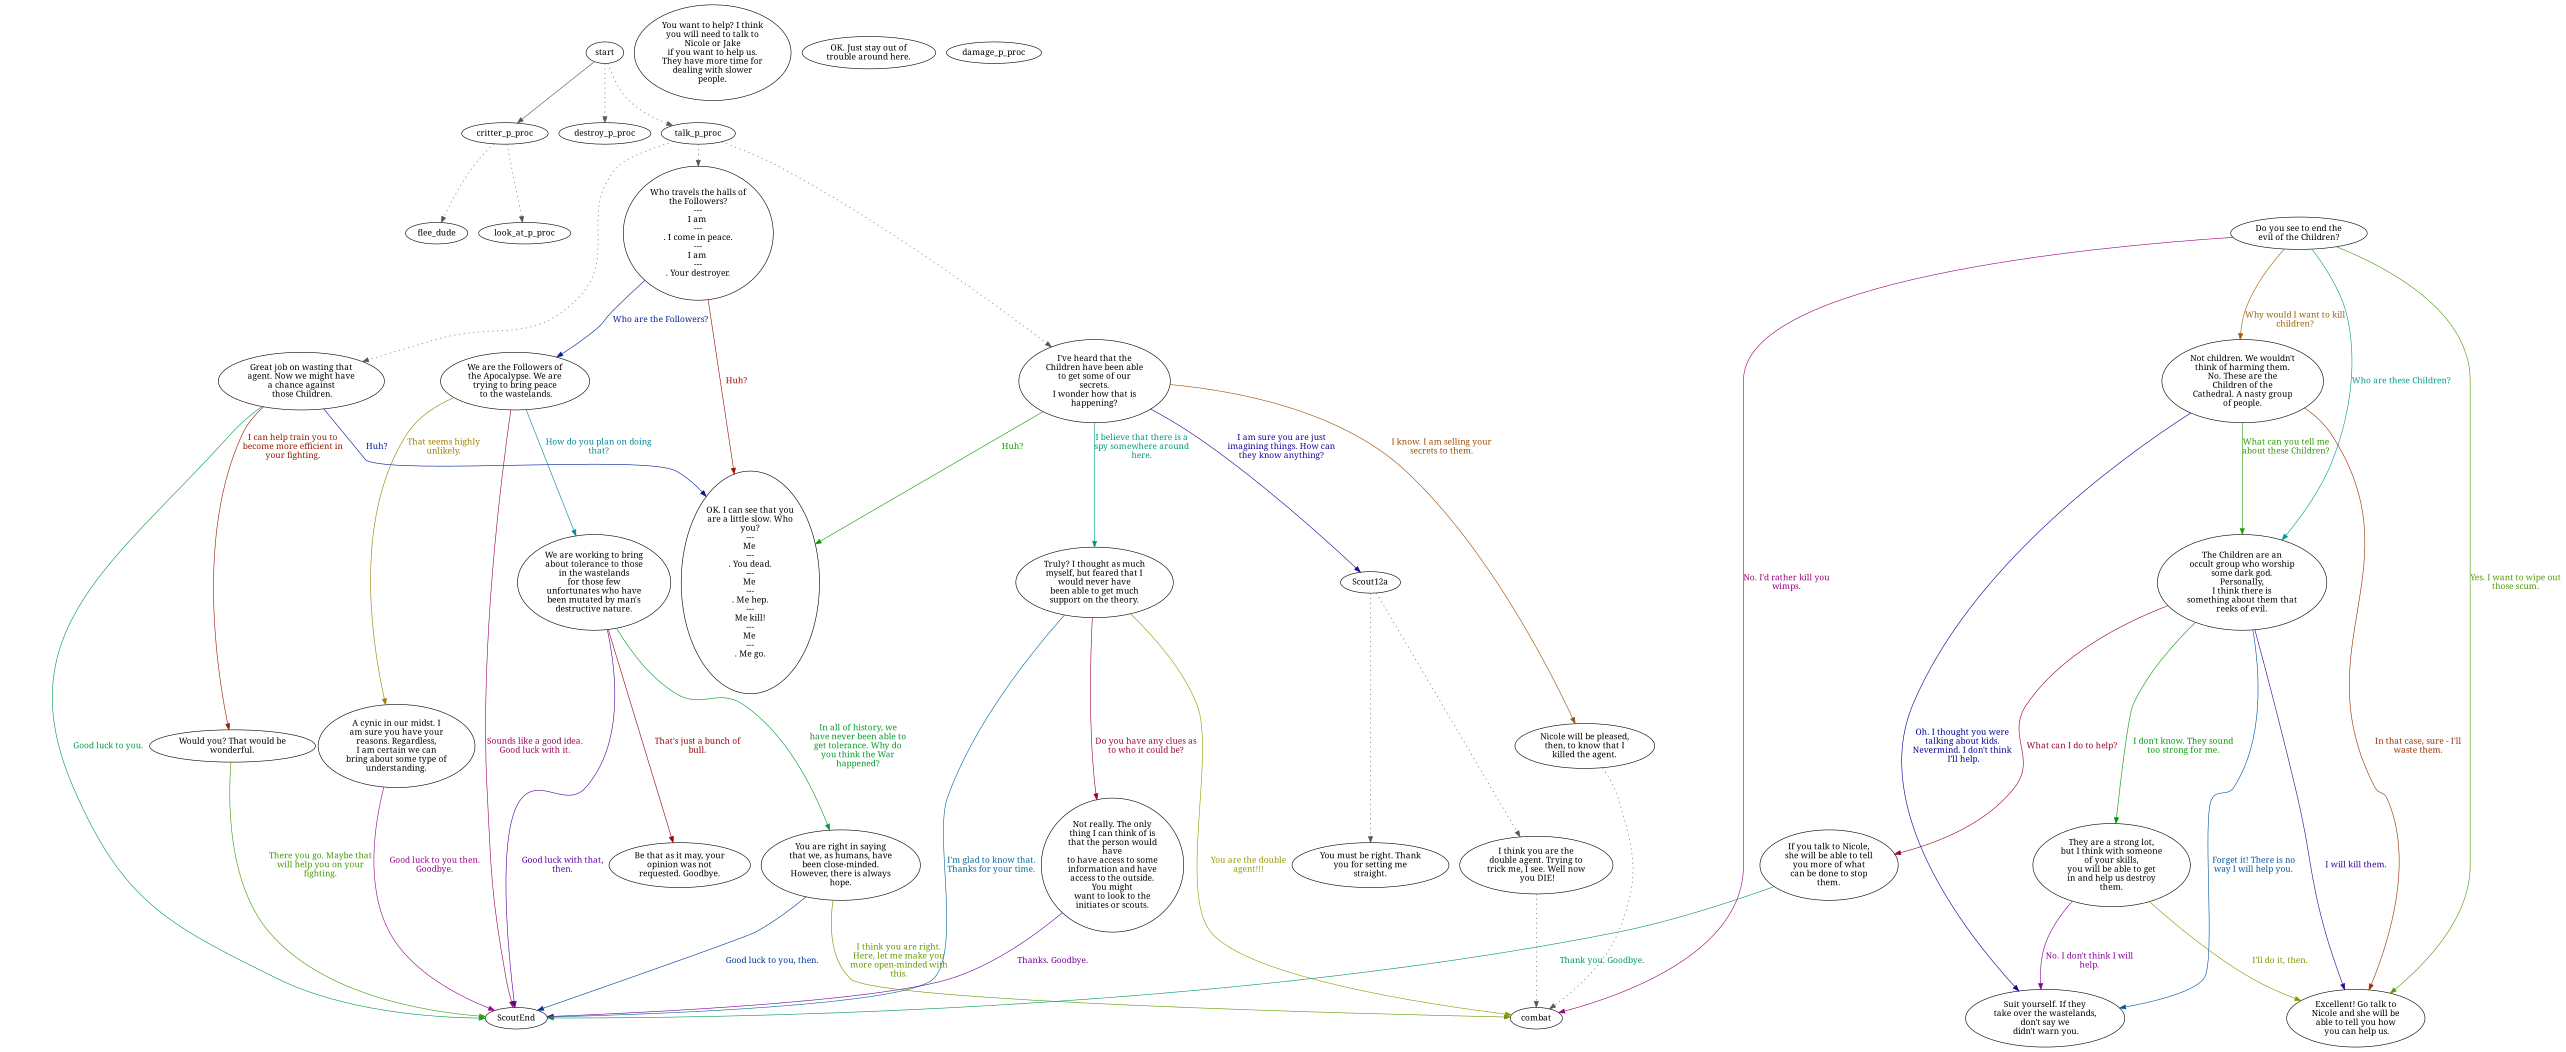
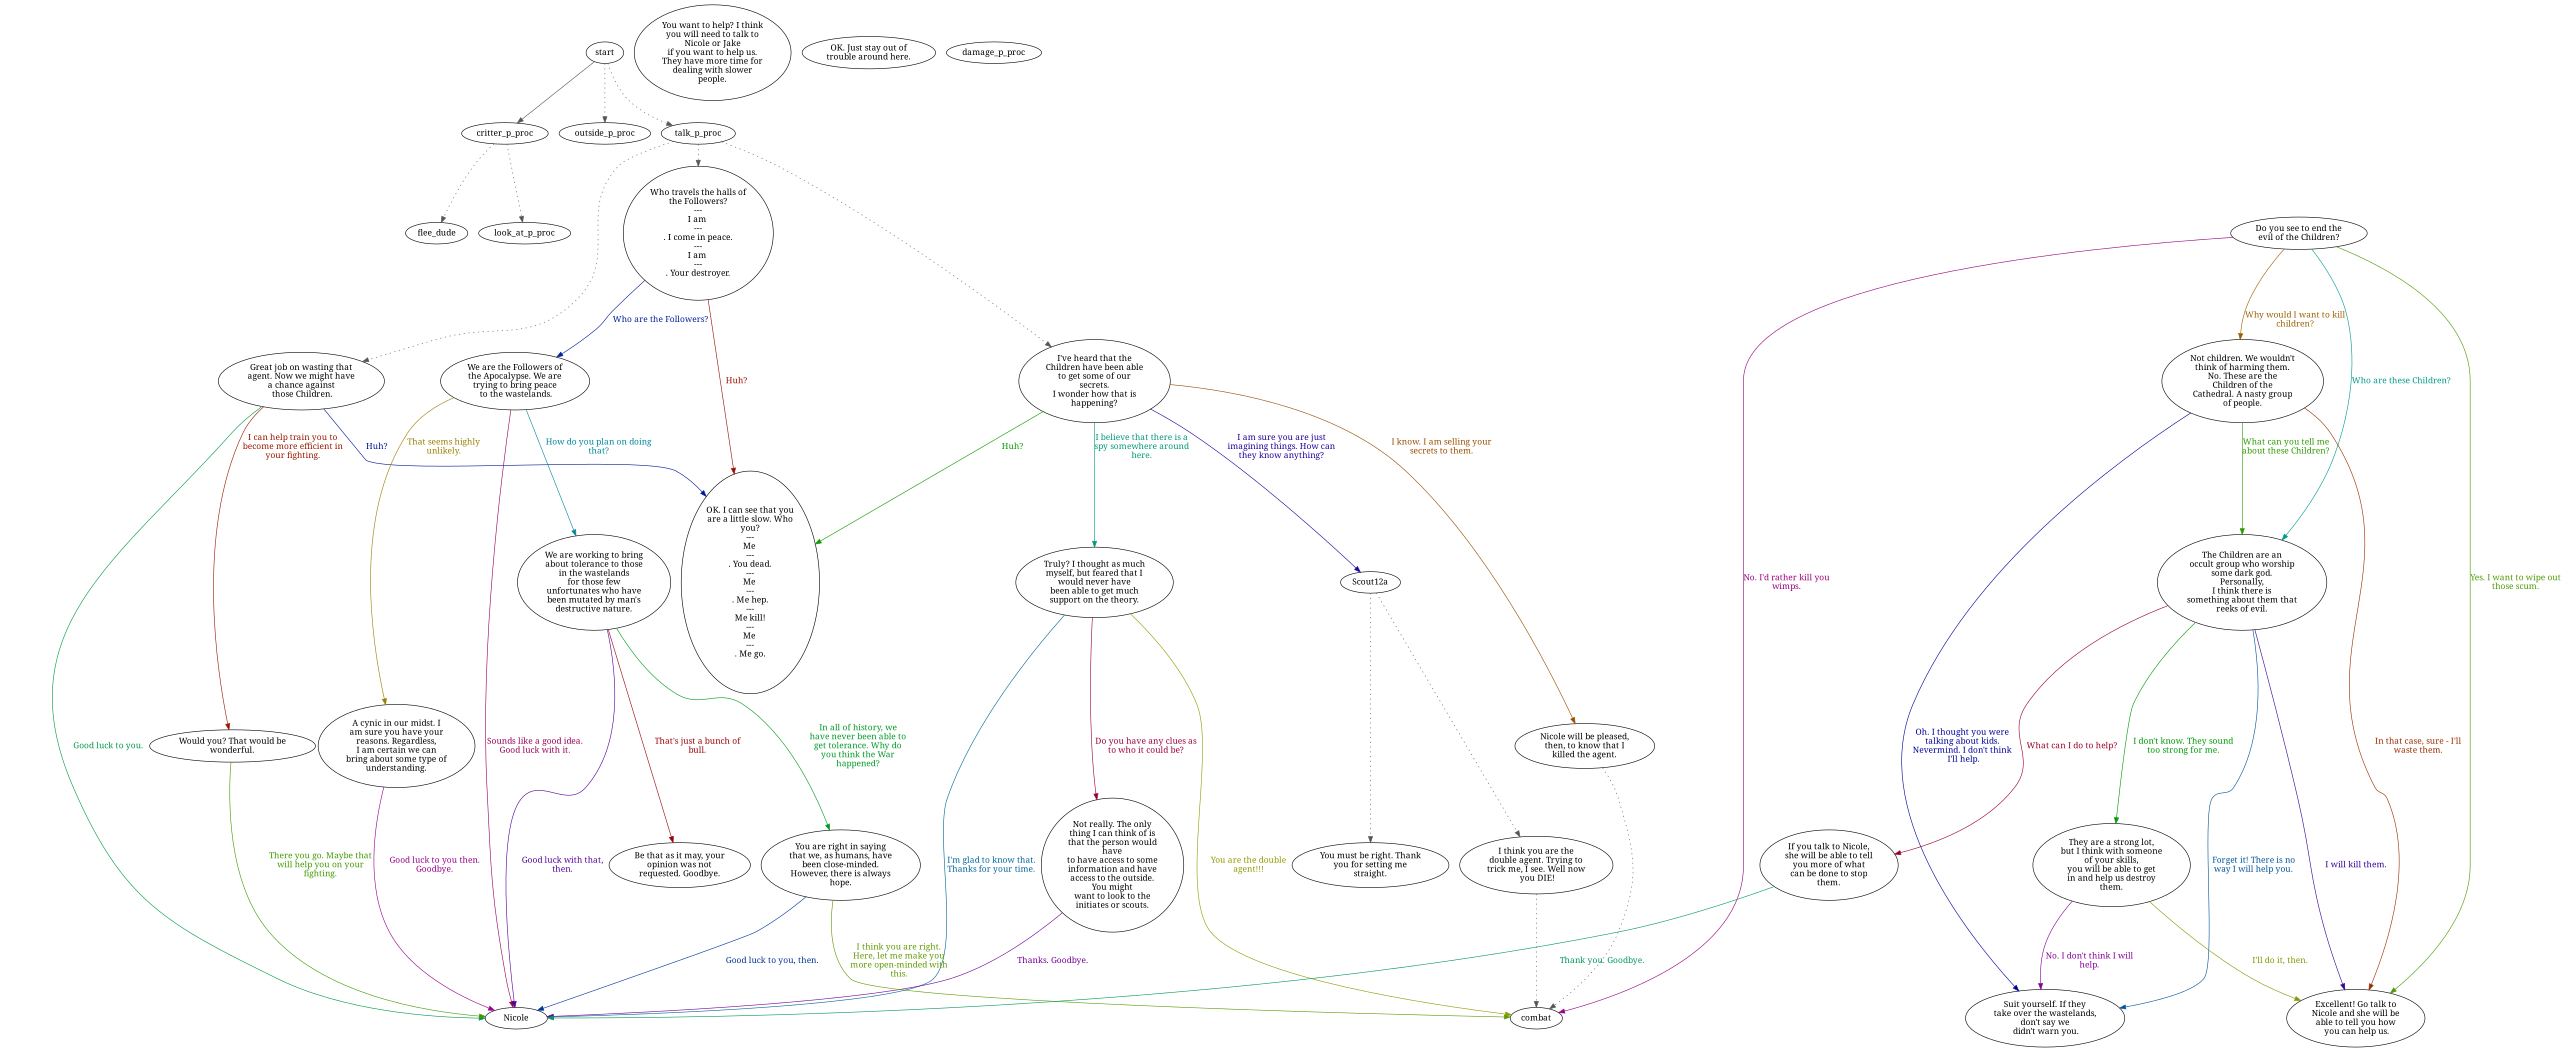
(605, 133) -> (605, 133)
(516, 1018) -> (516, 1018)
